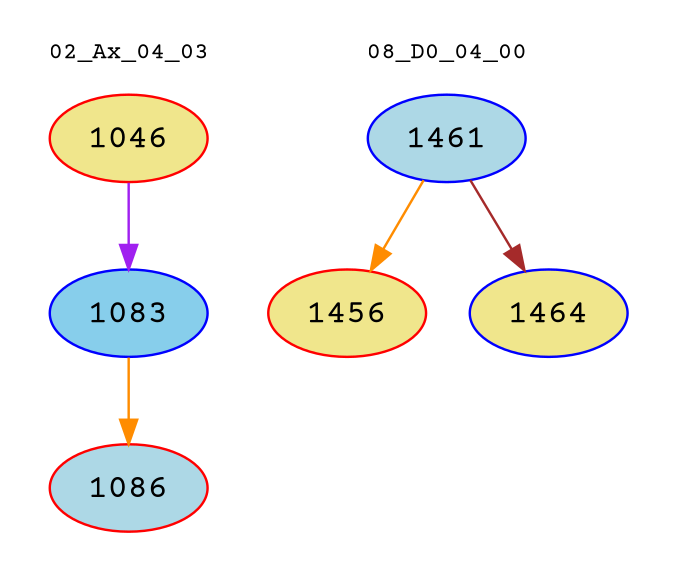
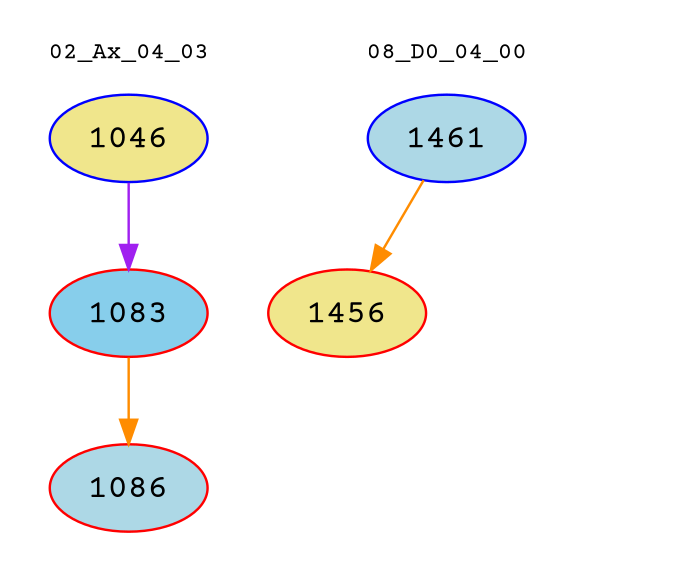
(129, 138) -> (129, 138)
(129, 313) -> (129, 313)
(549, 313) -> none
